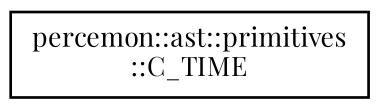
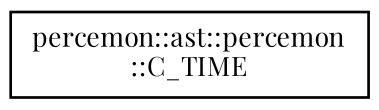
(190, 55) -> (190, 55)
